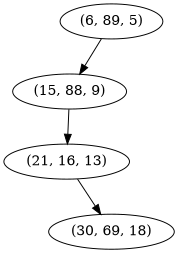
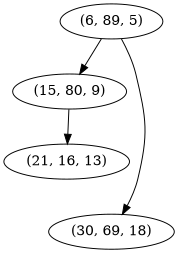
(70, 92) -> (70, 92)
(86, 193) -> (145, 122)
